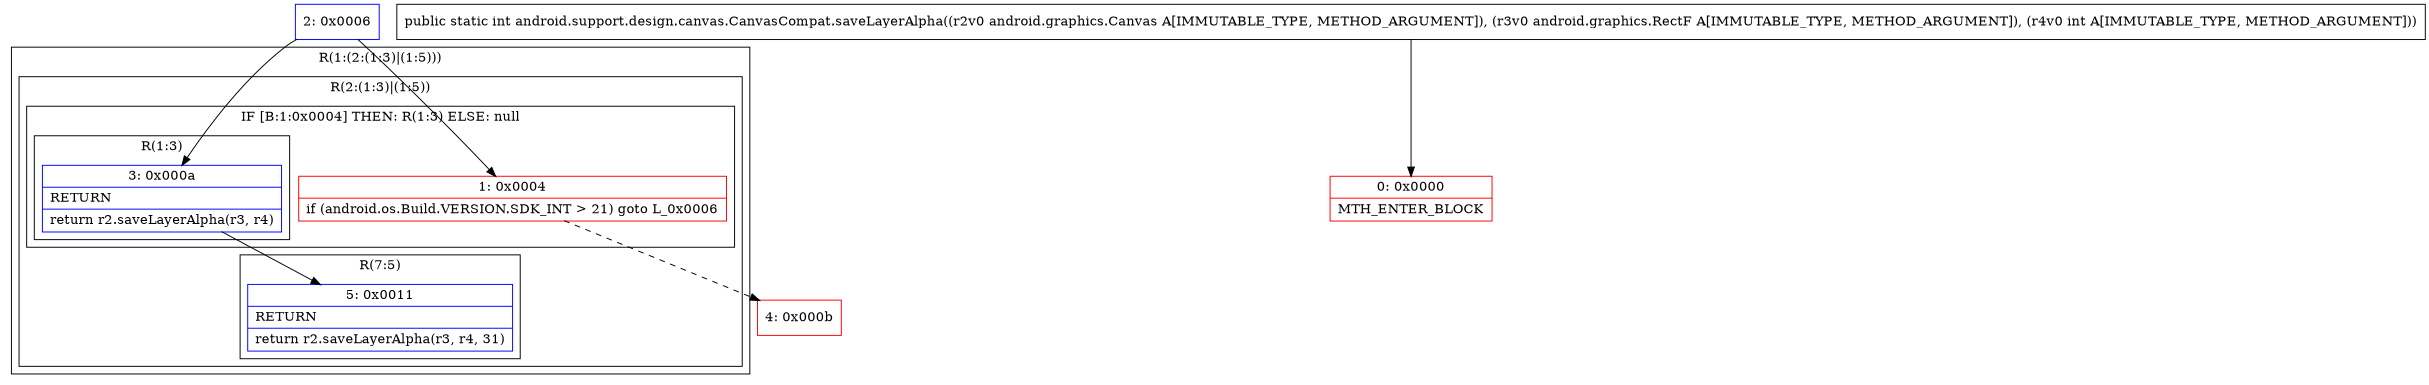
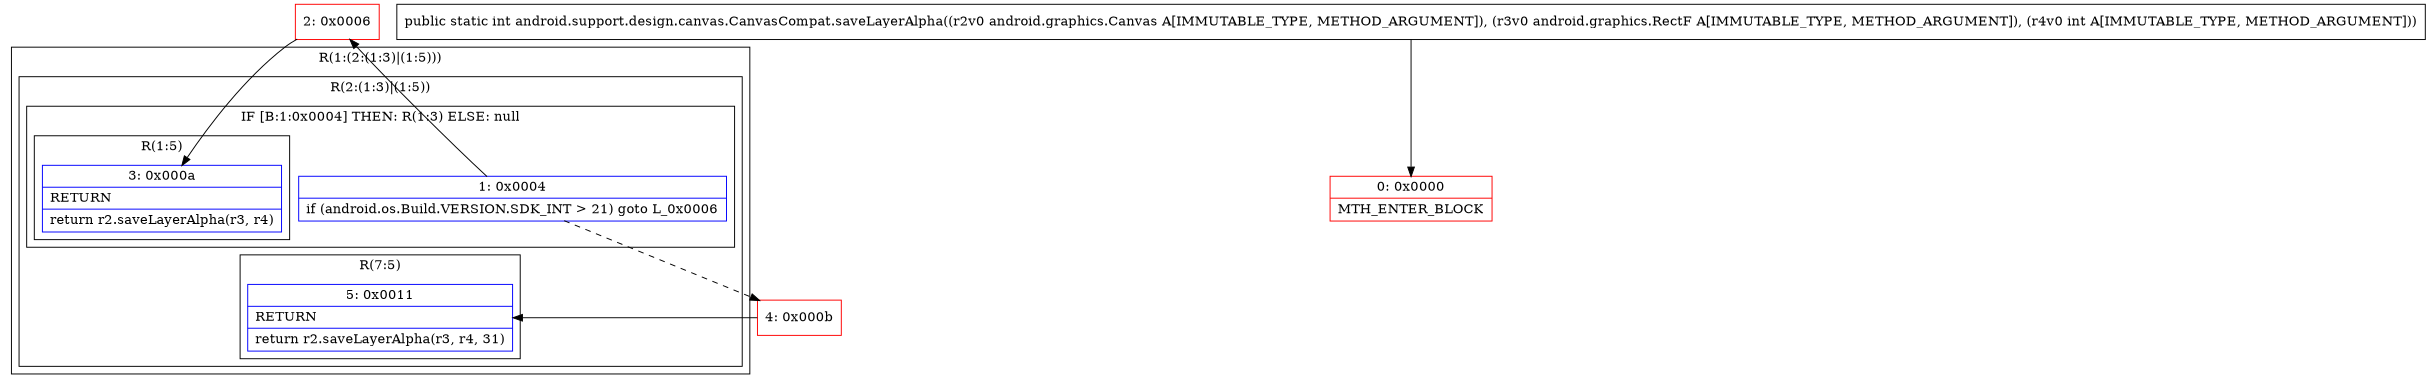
(337, 22) -> (337, 22)
(421, 100) -> (421, 113)
(162, 147) -> (162, 147)
(513, 199) -> (513, 199)
(276, 261) -> (640, 318)
